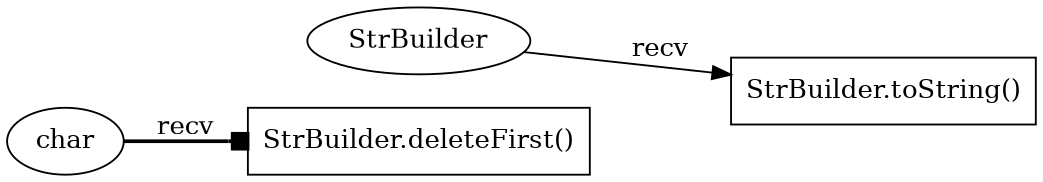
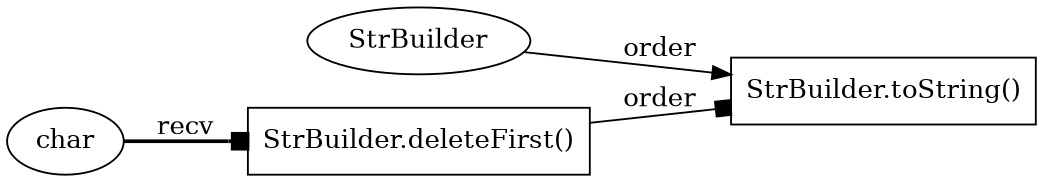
(660, 49) -> (660, 49)
none -> (651, 116)
